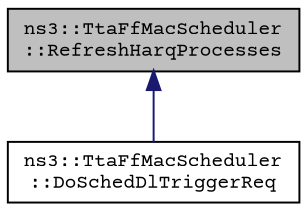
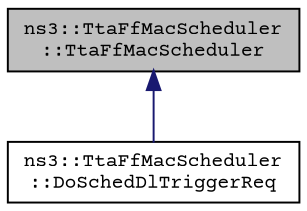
(154, 40) -> (154, 40)
